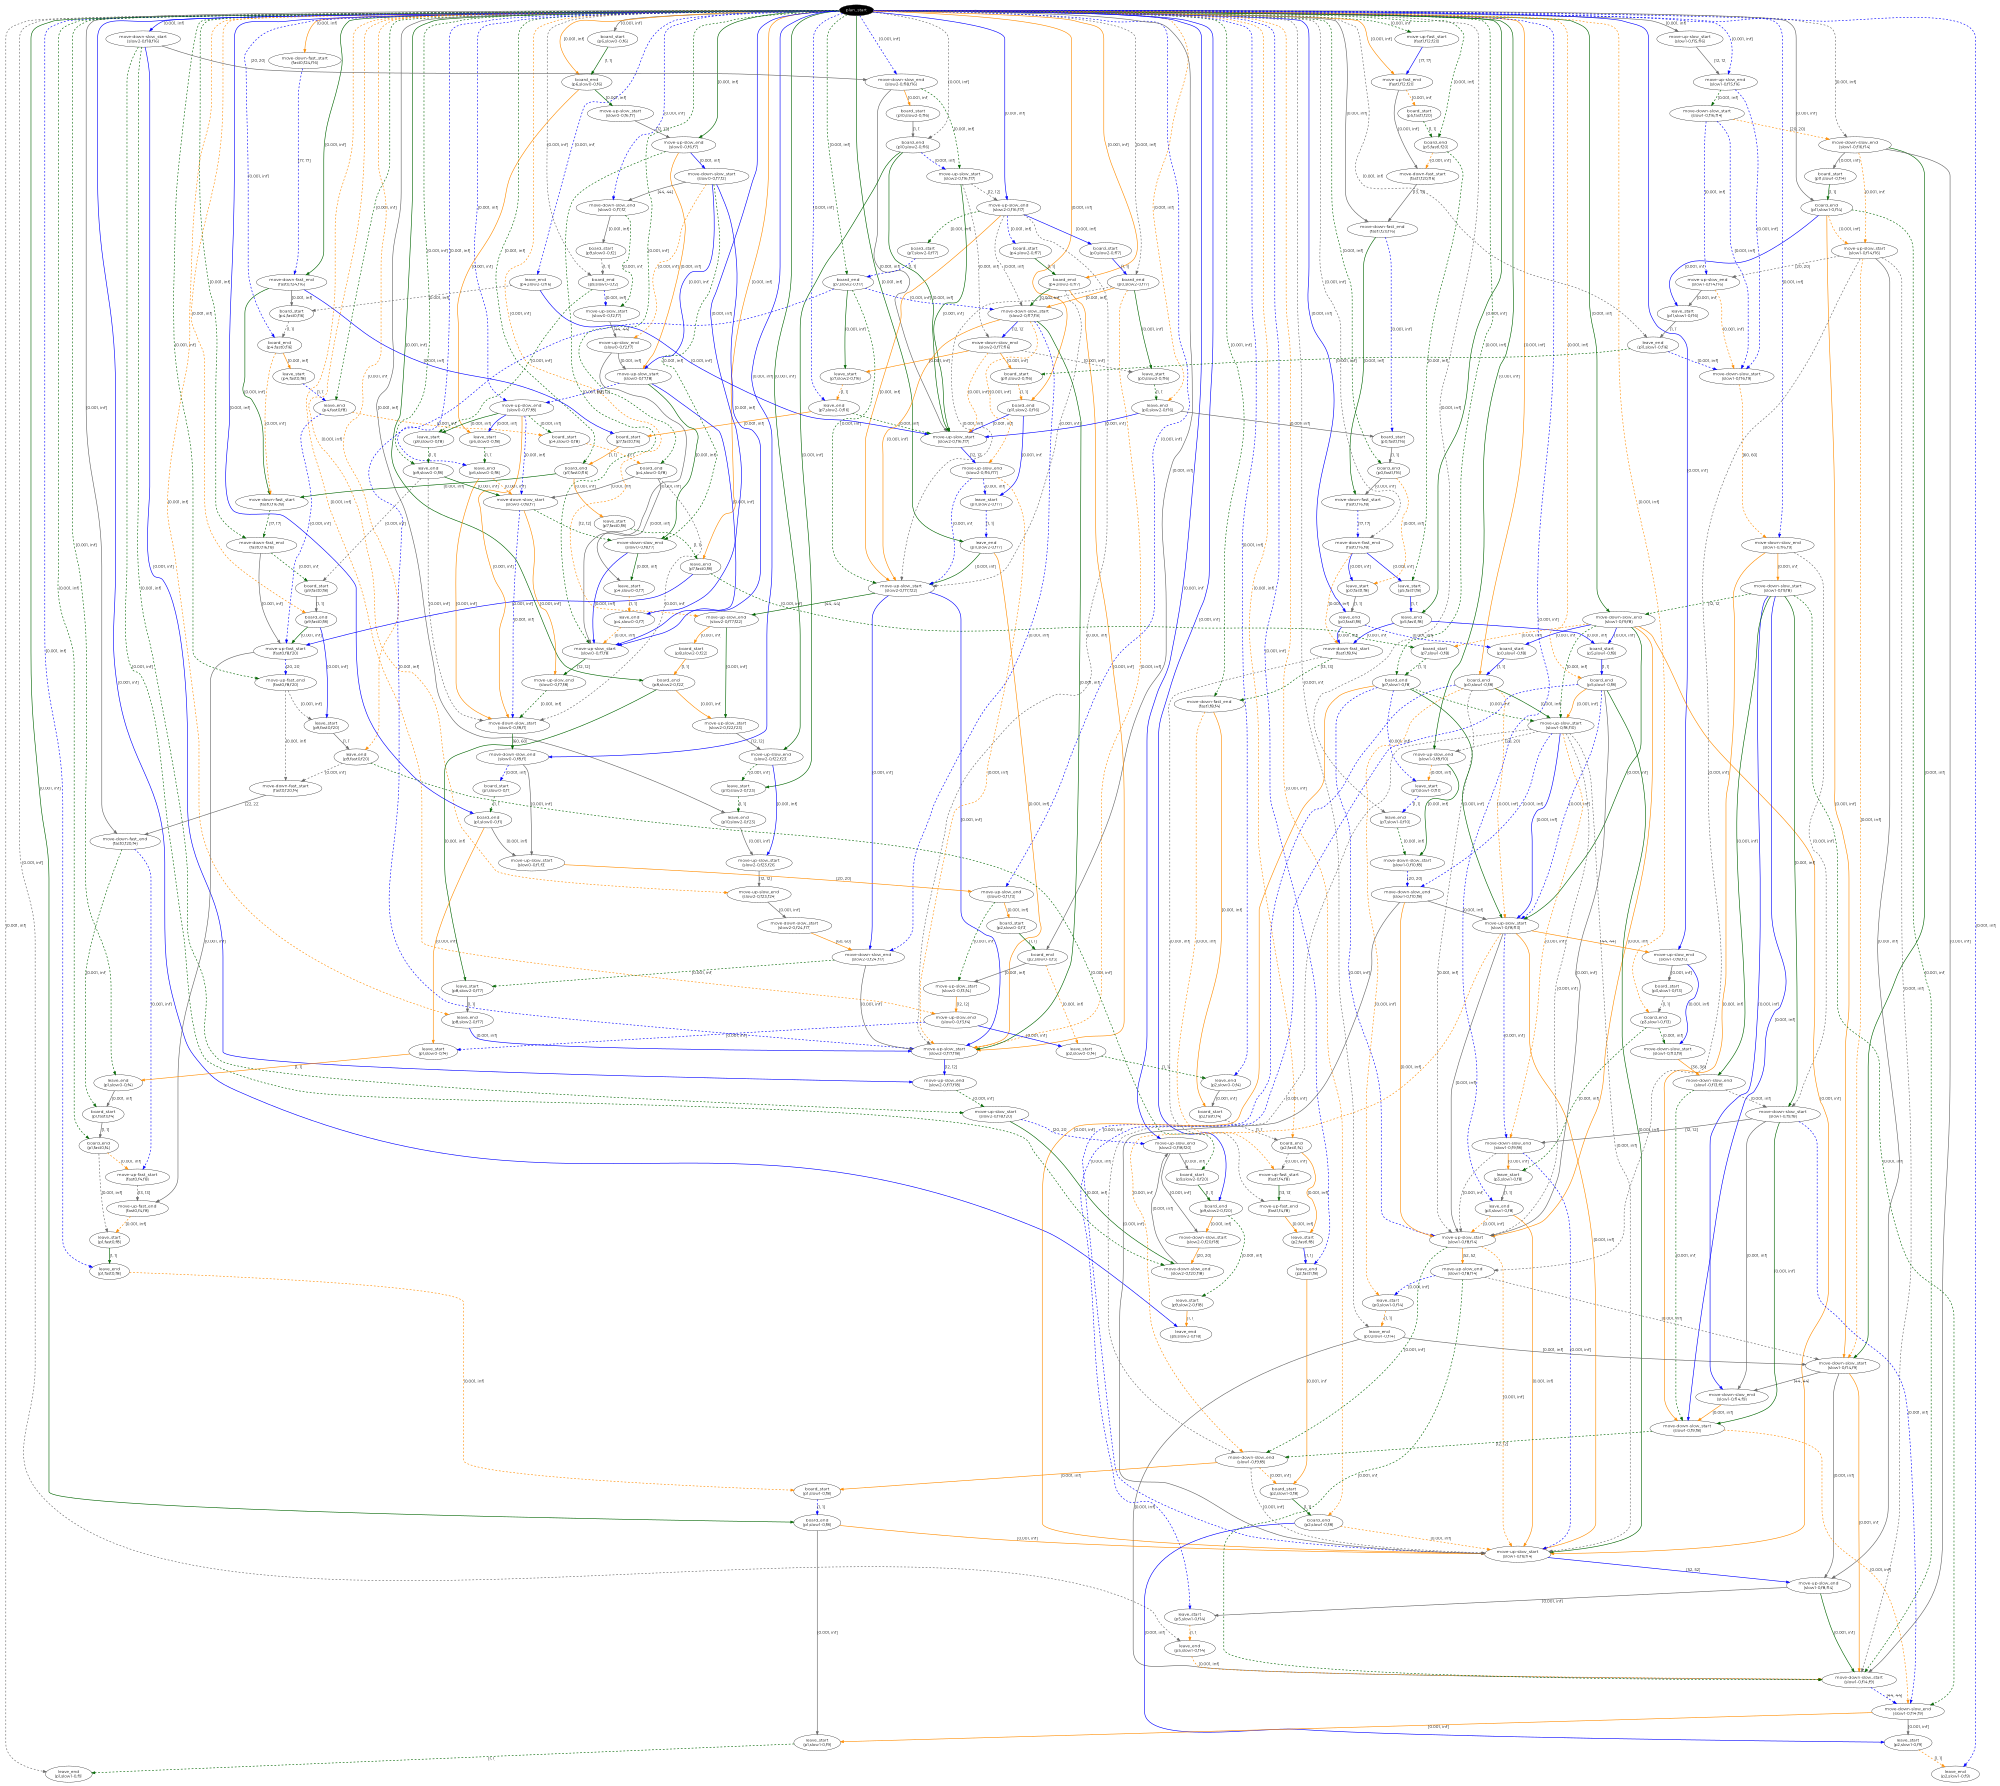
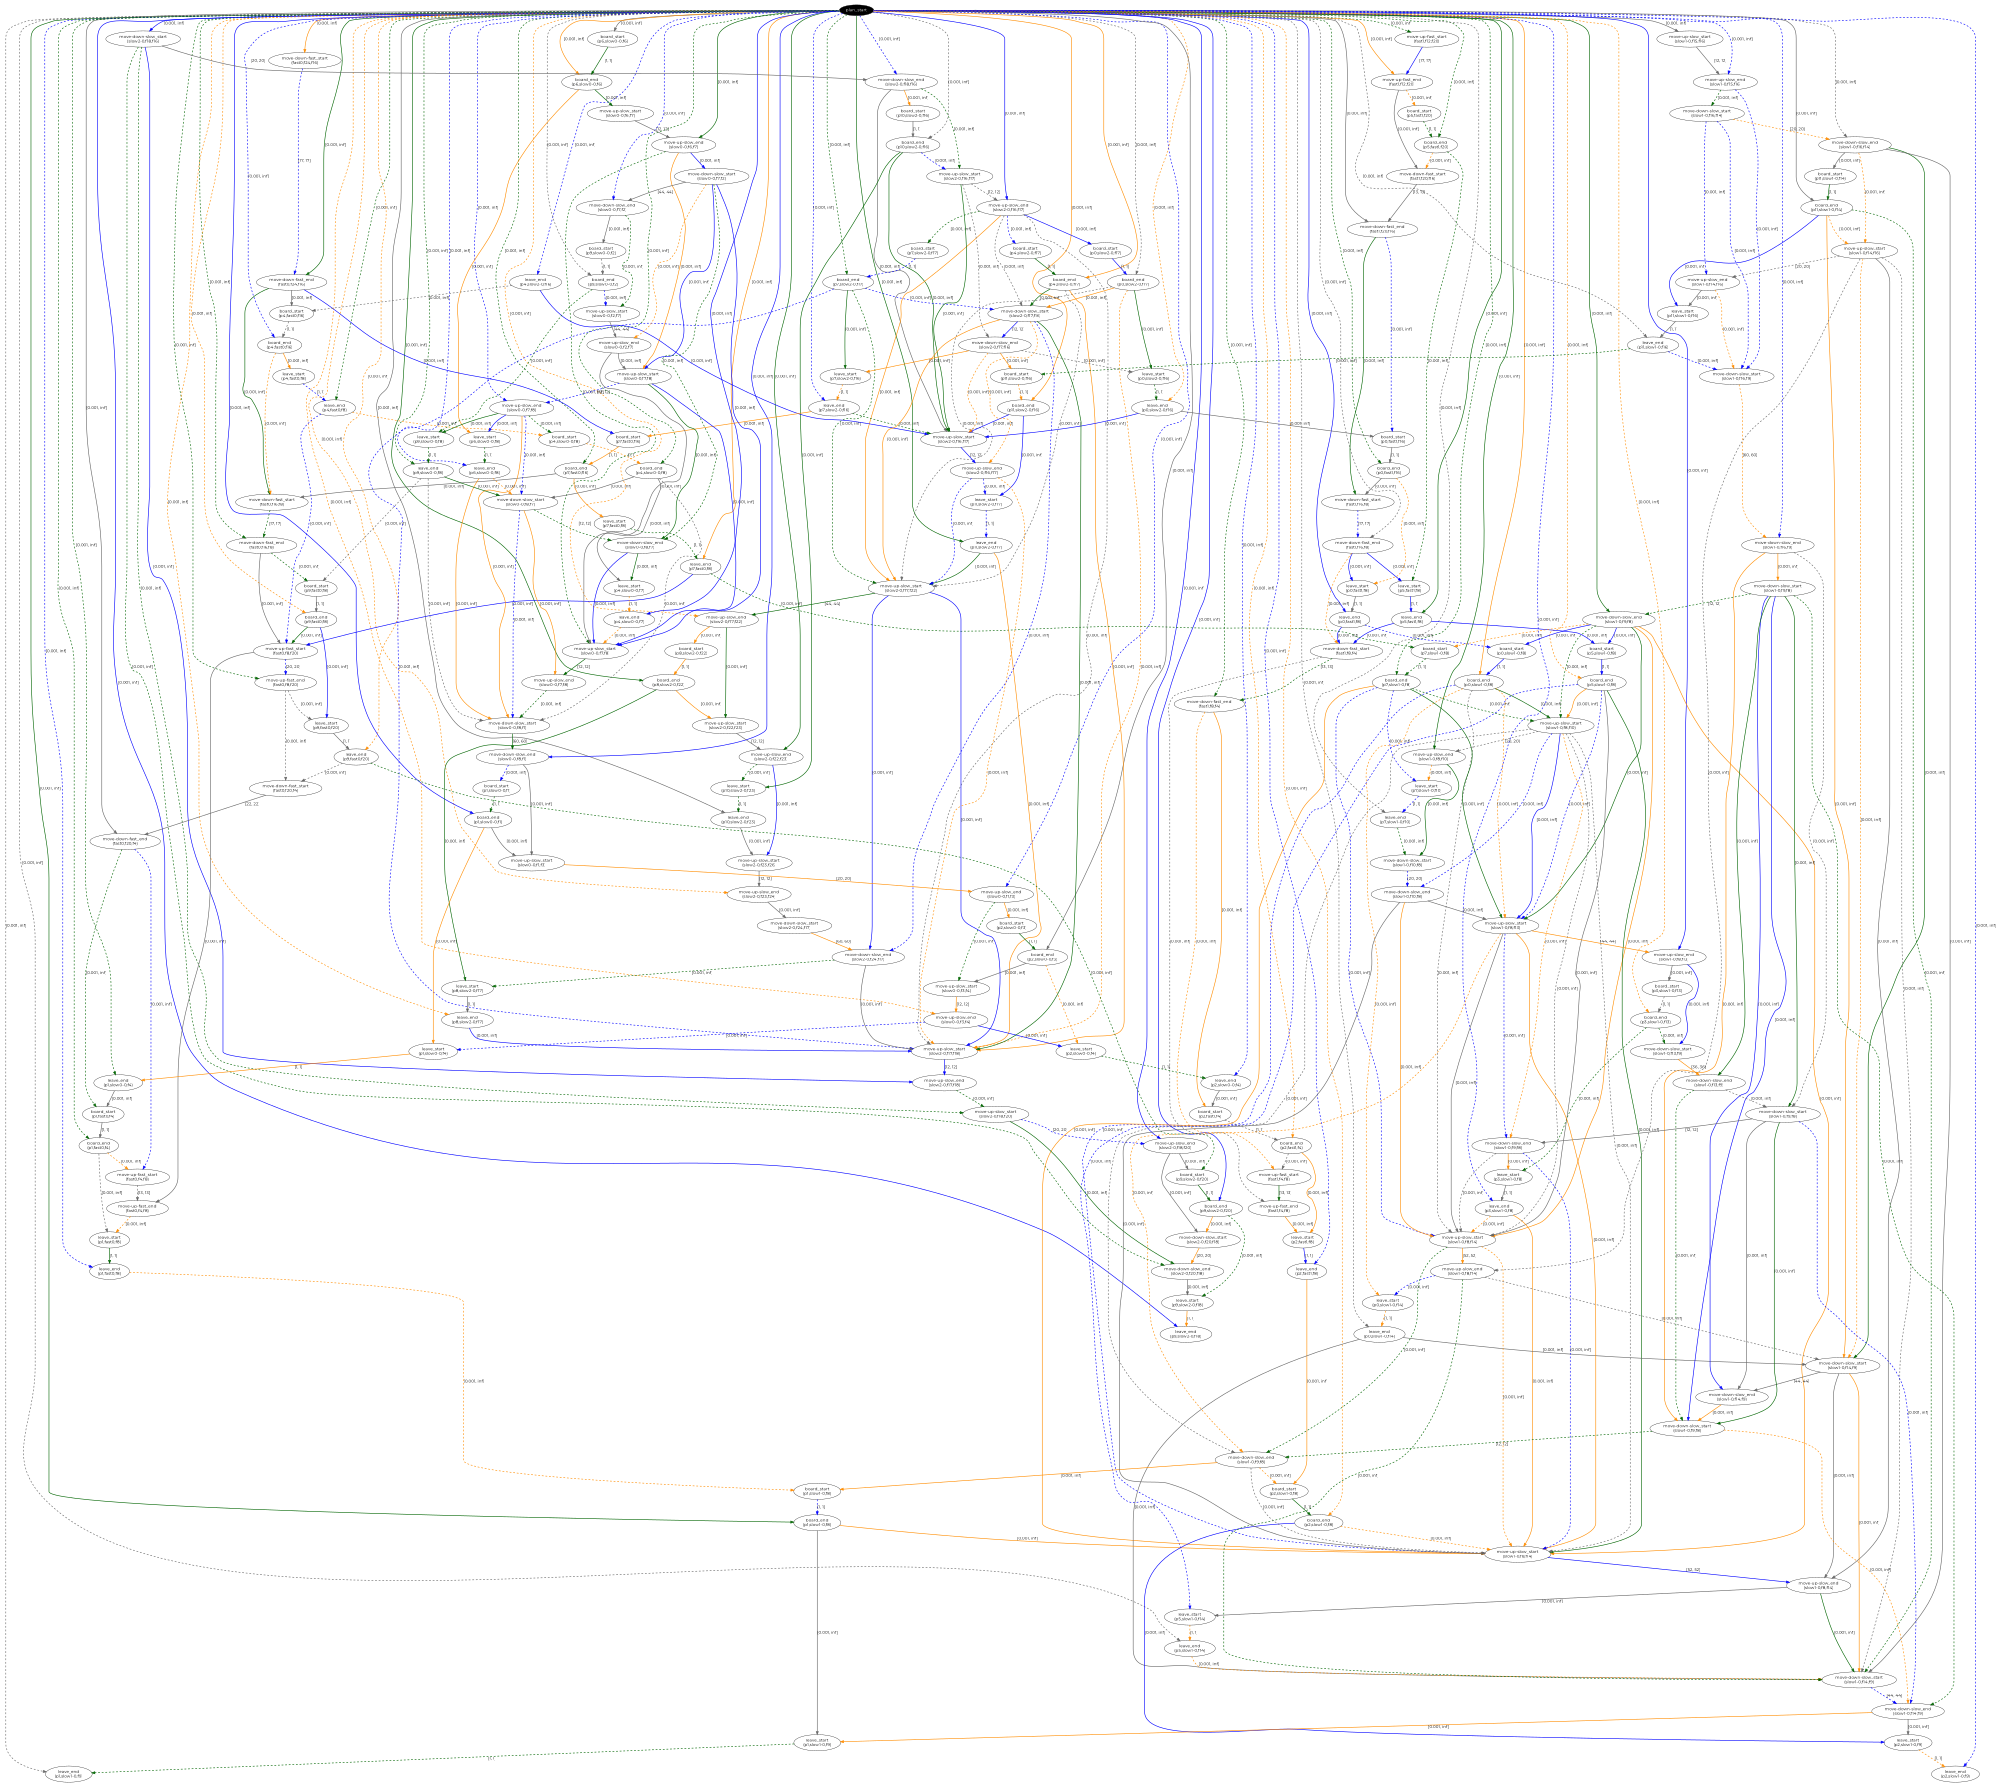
(436, 485) -> (436, 485)
(1152, 1212) -> (1187, 1286)
